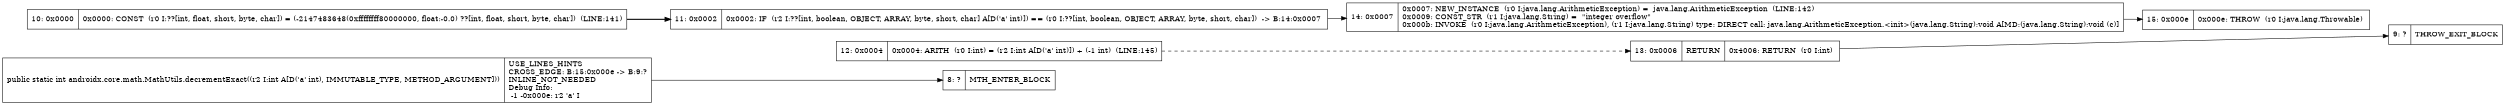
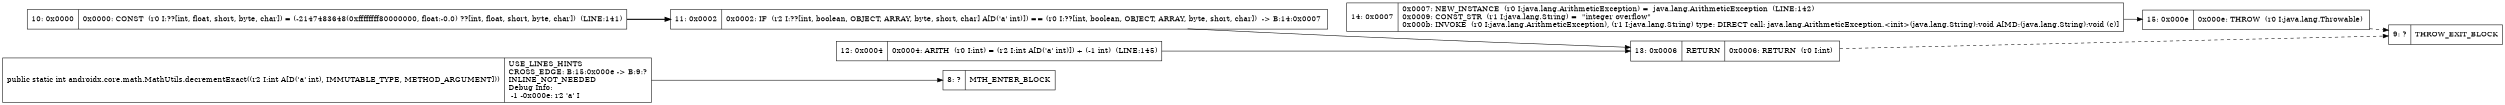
(1335, 18) -> (1406, 39)
none -> (2376, 29)
(2111, 42) -> (2111, 42)
(1393, 51) -> (1393, 51)
(1782, 51) -> (1782, 51)
